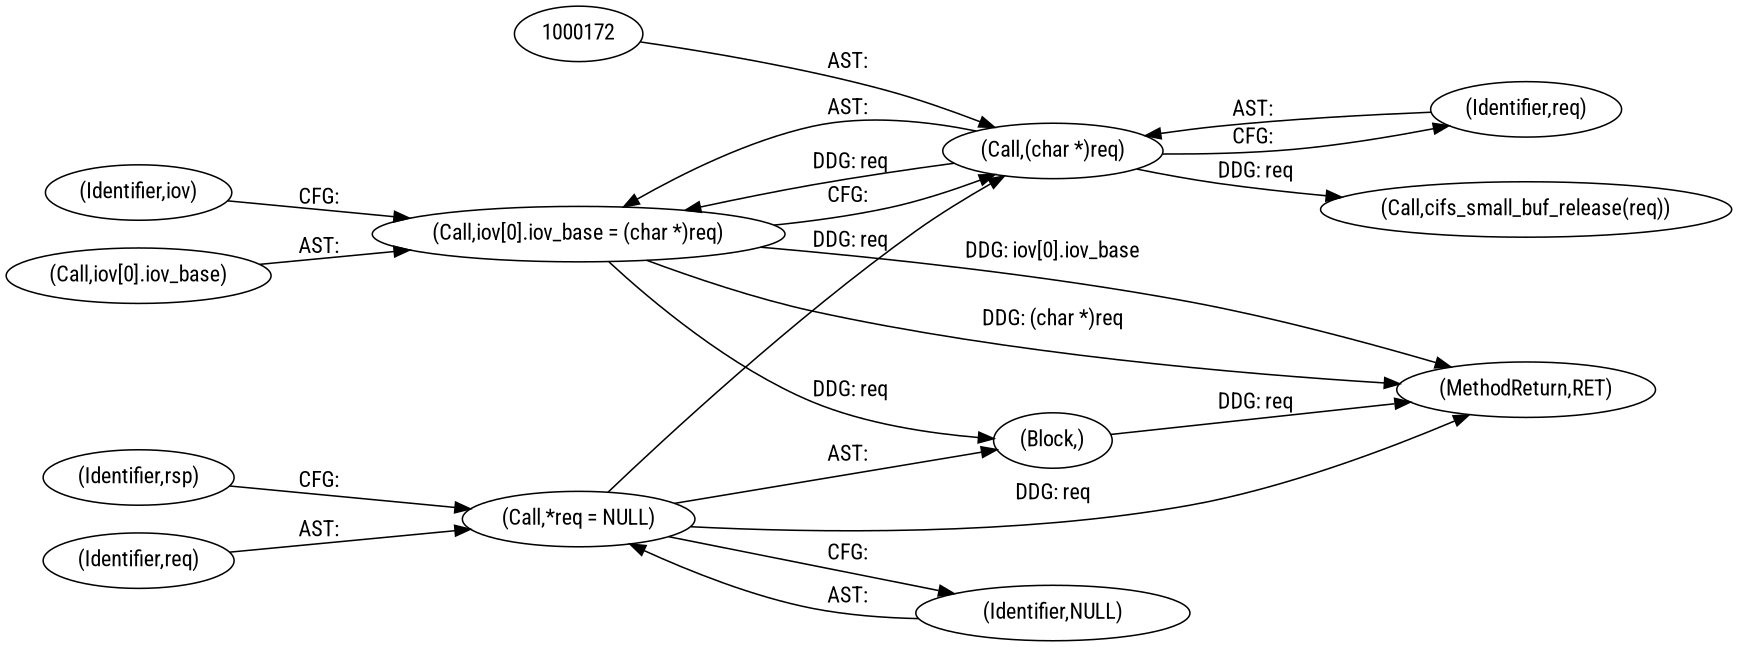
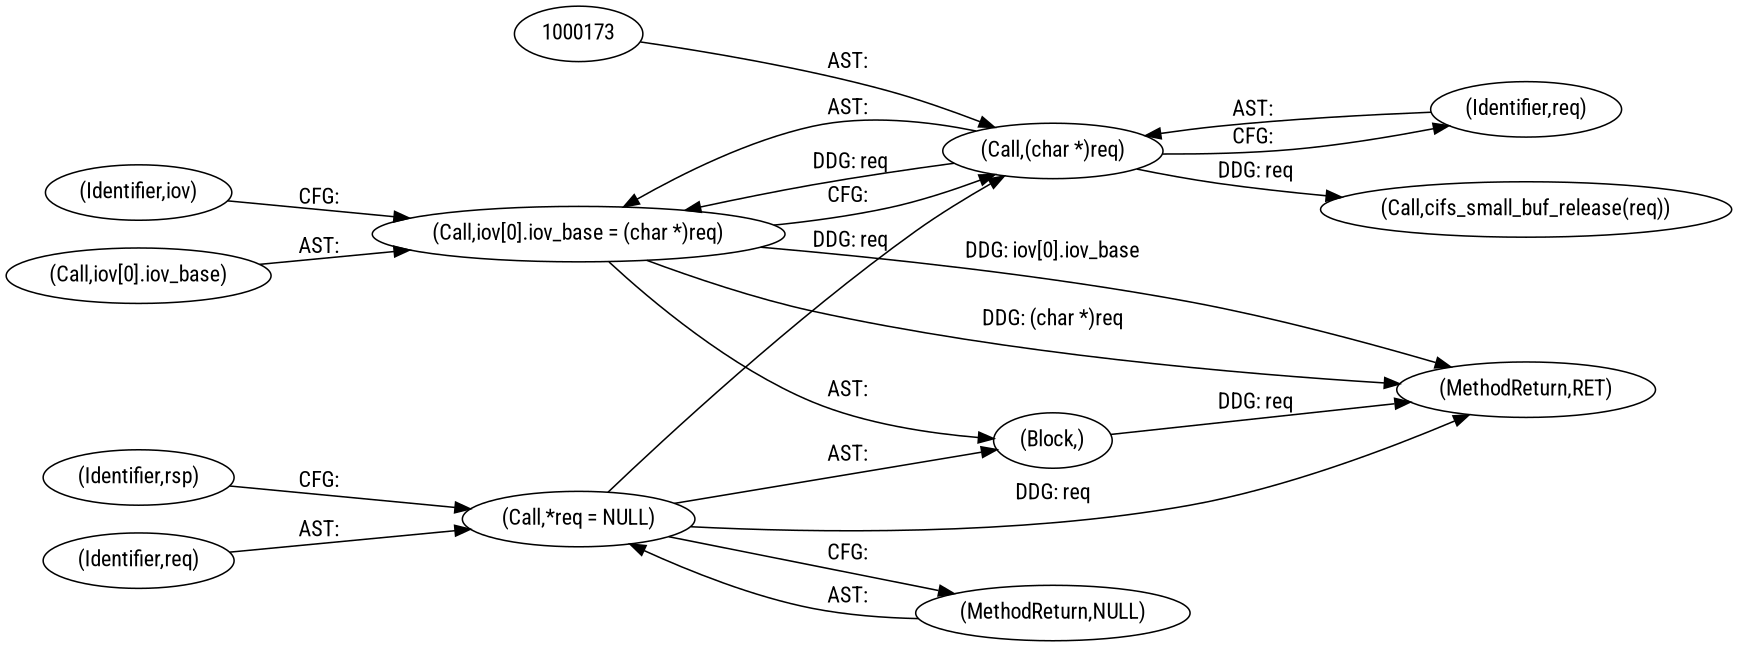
(579, 34) -> (579, 34)
(850, 390) -> (850, 390)
(1053, 613) -> (1053, 613)
